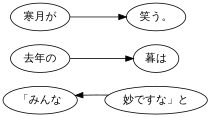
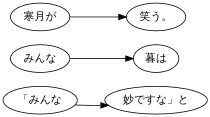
(40, 59) -> (40, 59)
(96, 95) -> (88, 105)
